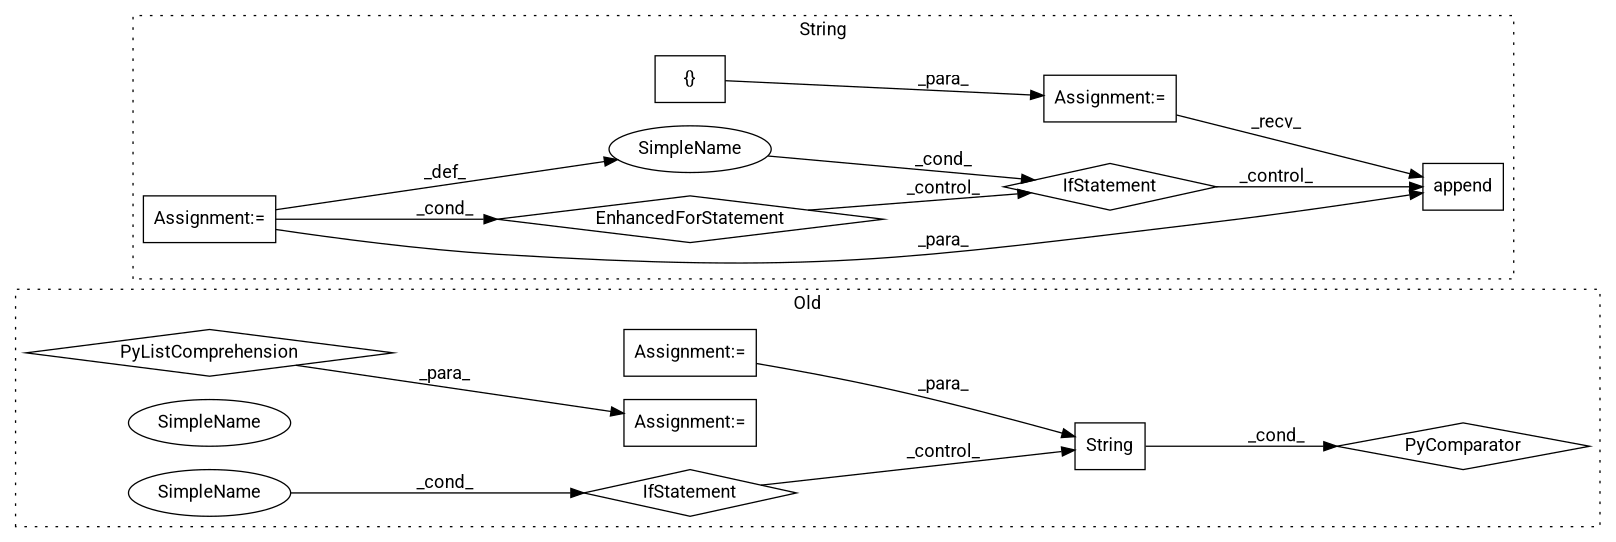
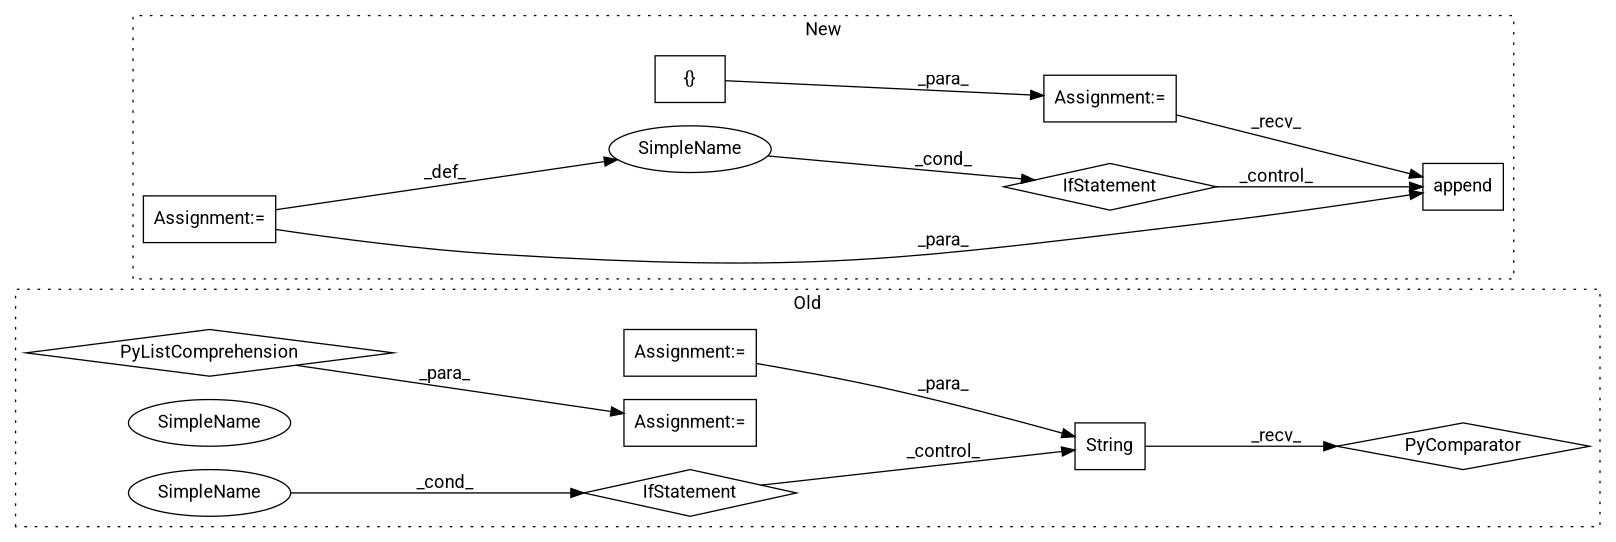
(823, 30) -> (823, 30)
(690, 219) -> none
(1276, 437) -> (1276, 437)
